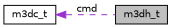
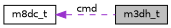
(30, 15) -> (30, 15)
